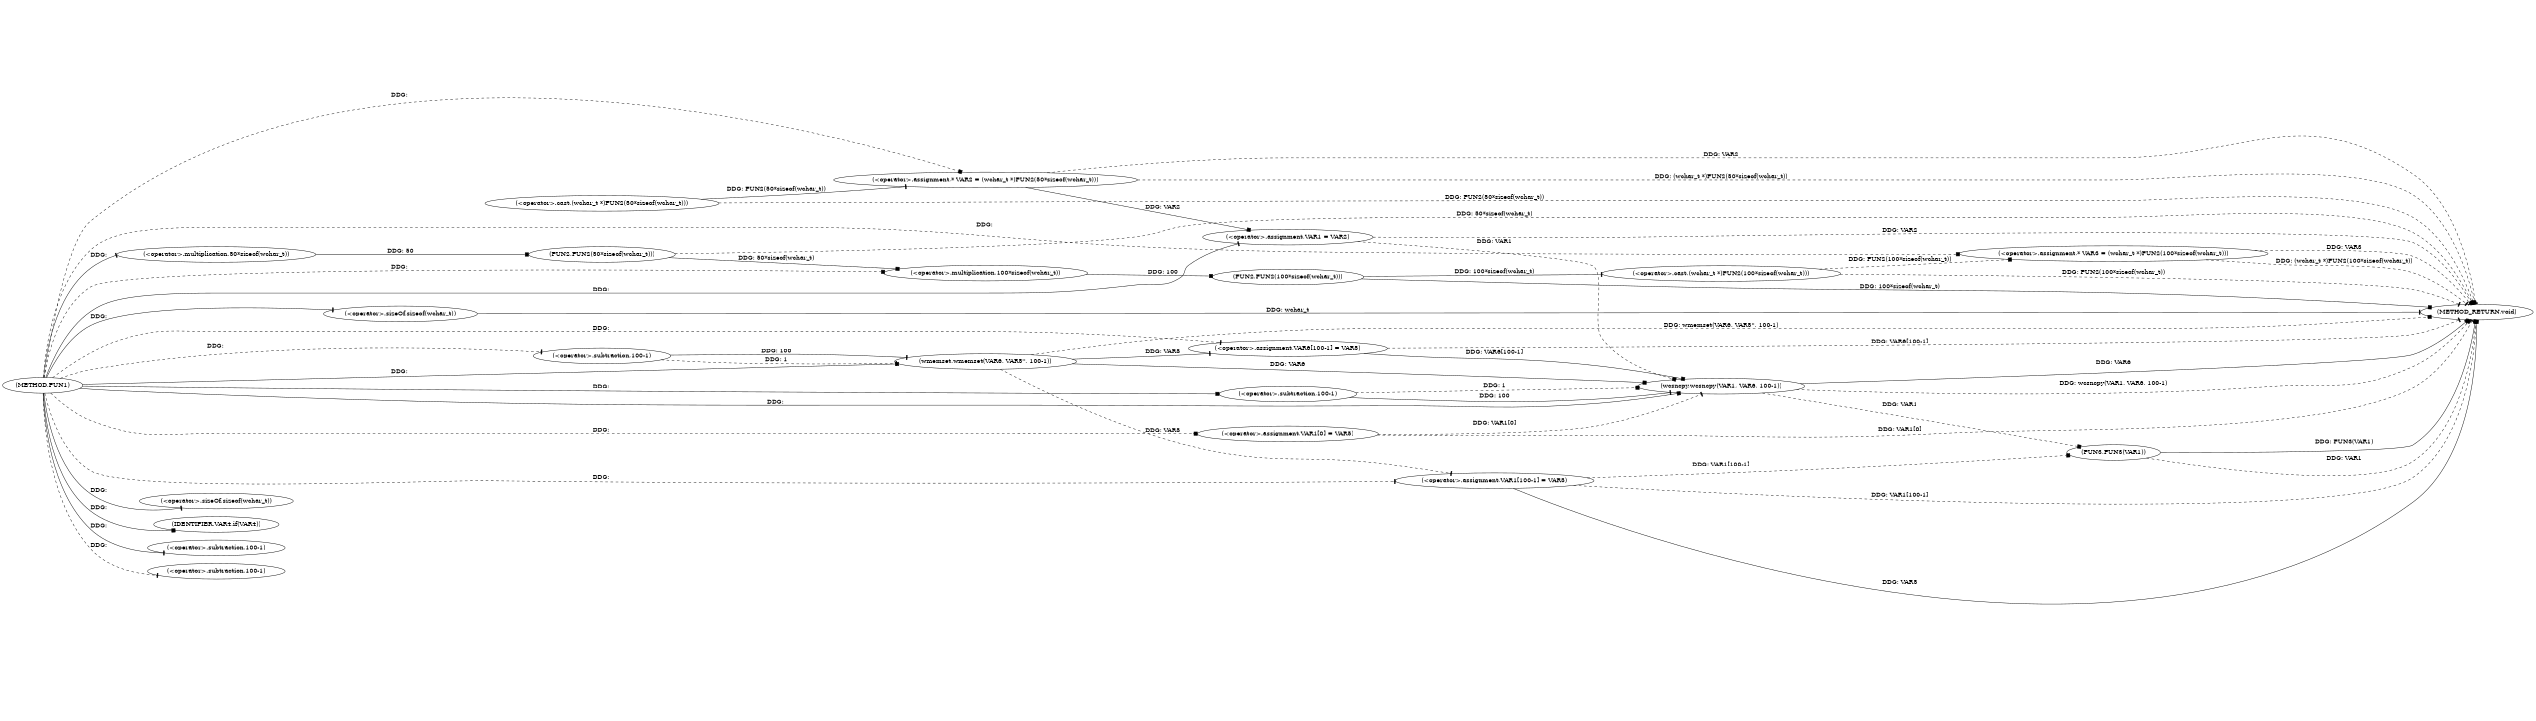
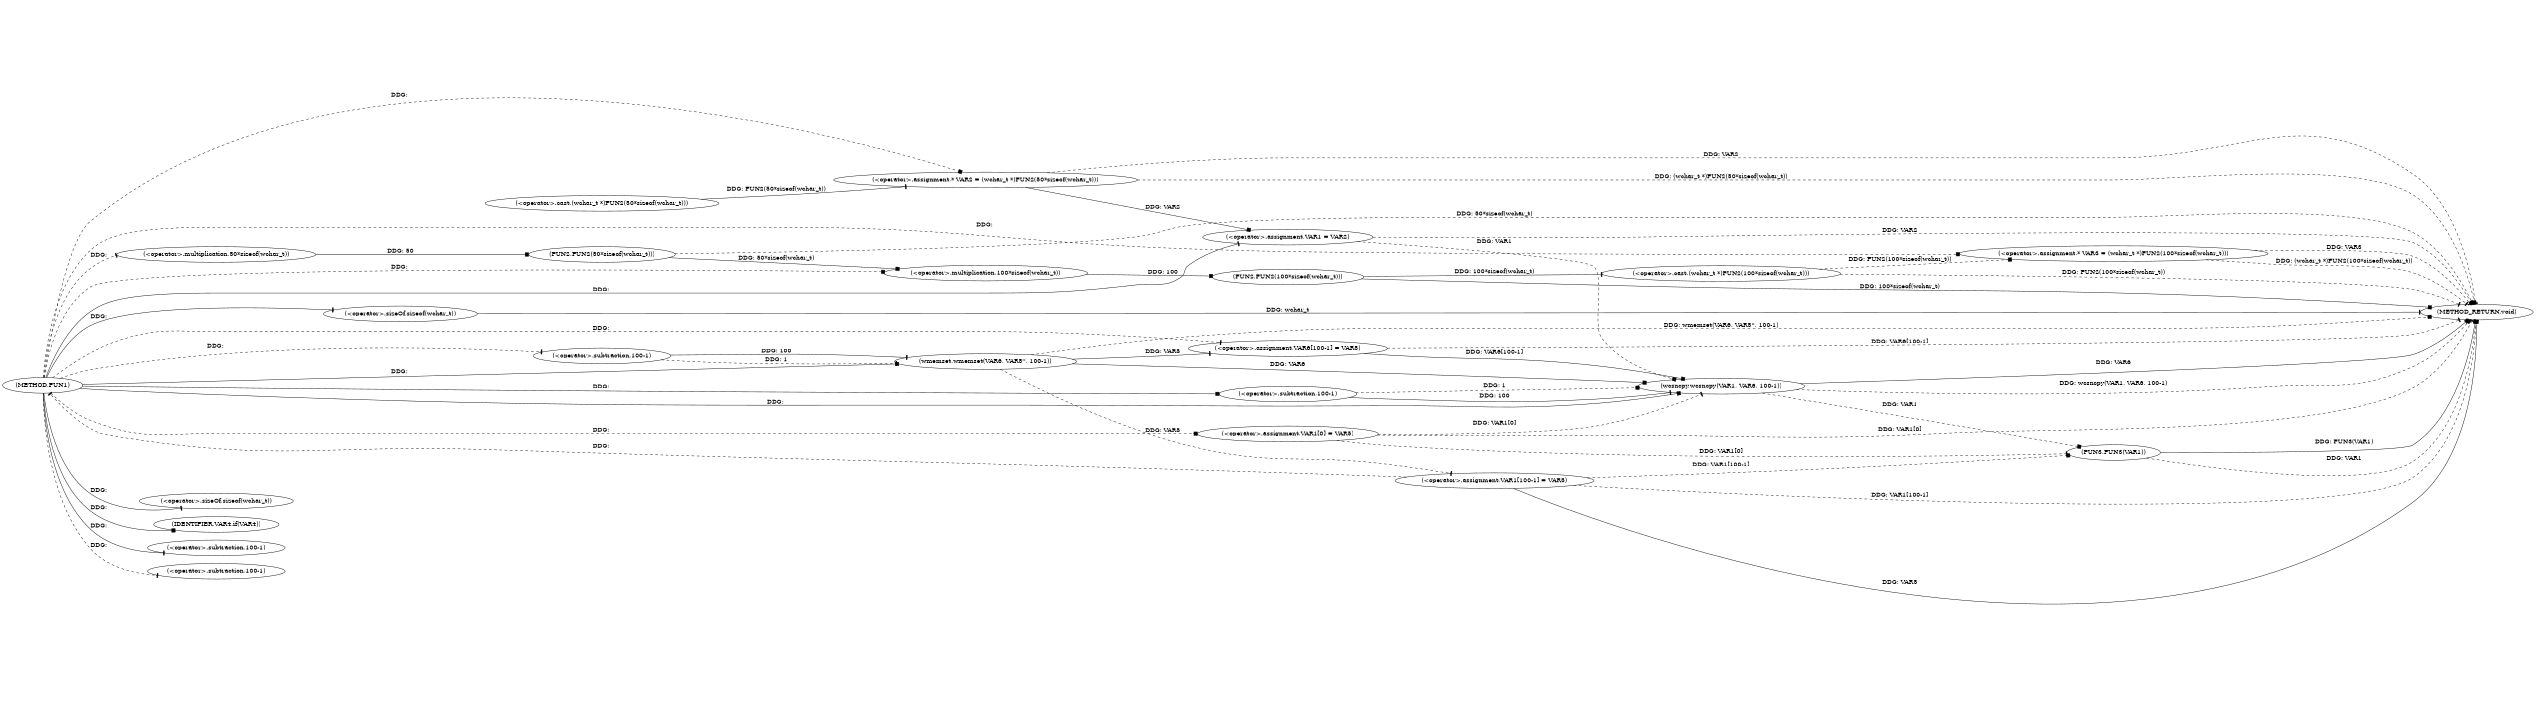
(1619, 201) -> none
(62, 305) -> (62, 305)
none -> (1701, 456)
(695, 482) -> (721, 457)
